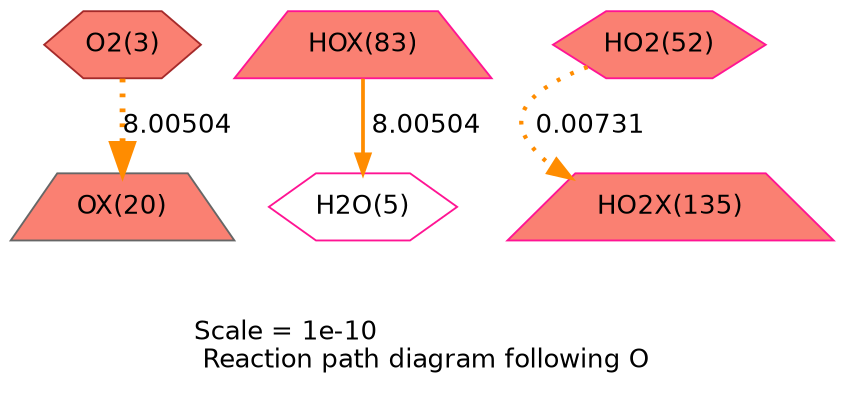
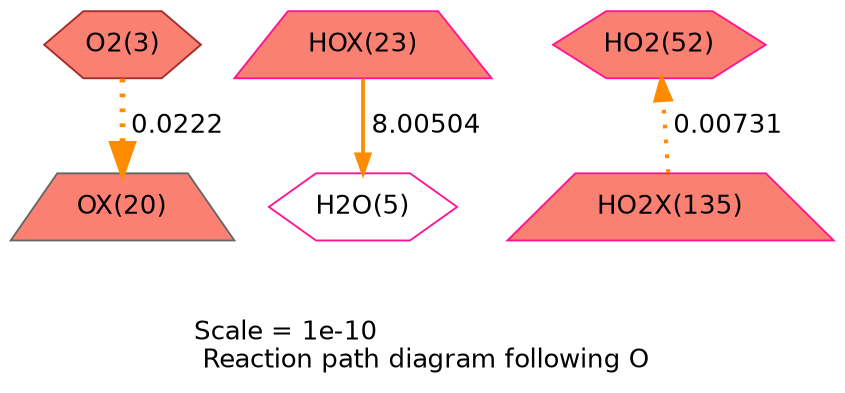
(363, 45) -> (363, 45)
(527, 105) -> (666, 137)
(174, 126) -> (174, 126)
